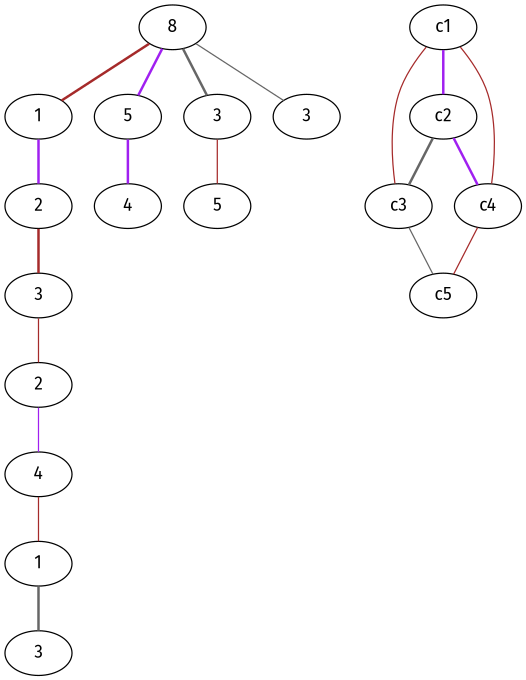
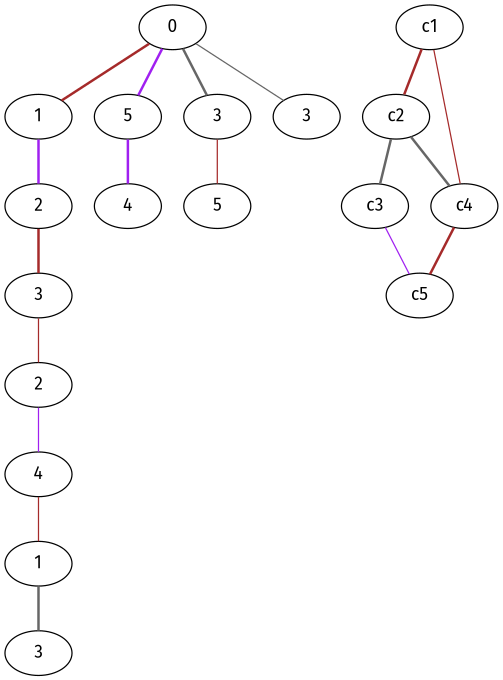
(173, 27) -> (173, 27)
(443, 72) -> (413, 72)
(395, 111) -> none
(466, 161) -> (430, 161)
(421, 251) -> (397, 251)
(466, 251) -> (442, 251)
